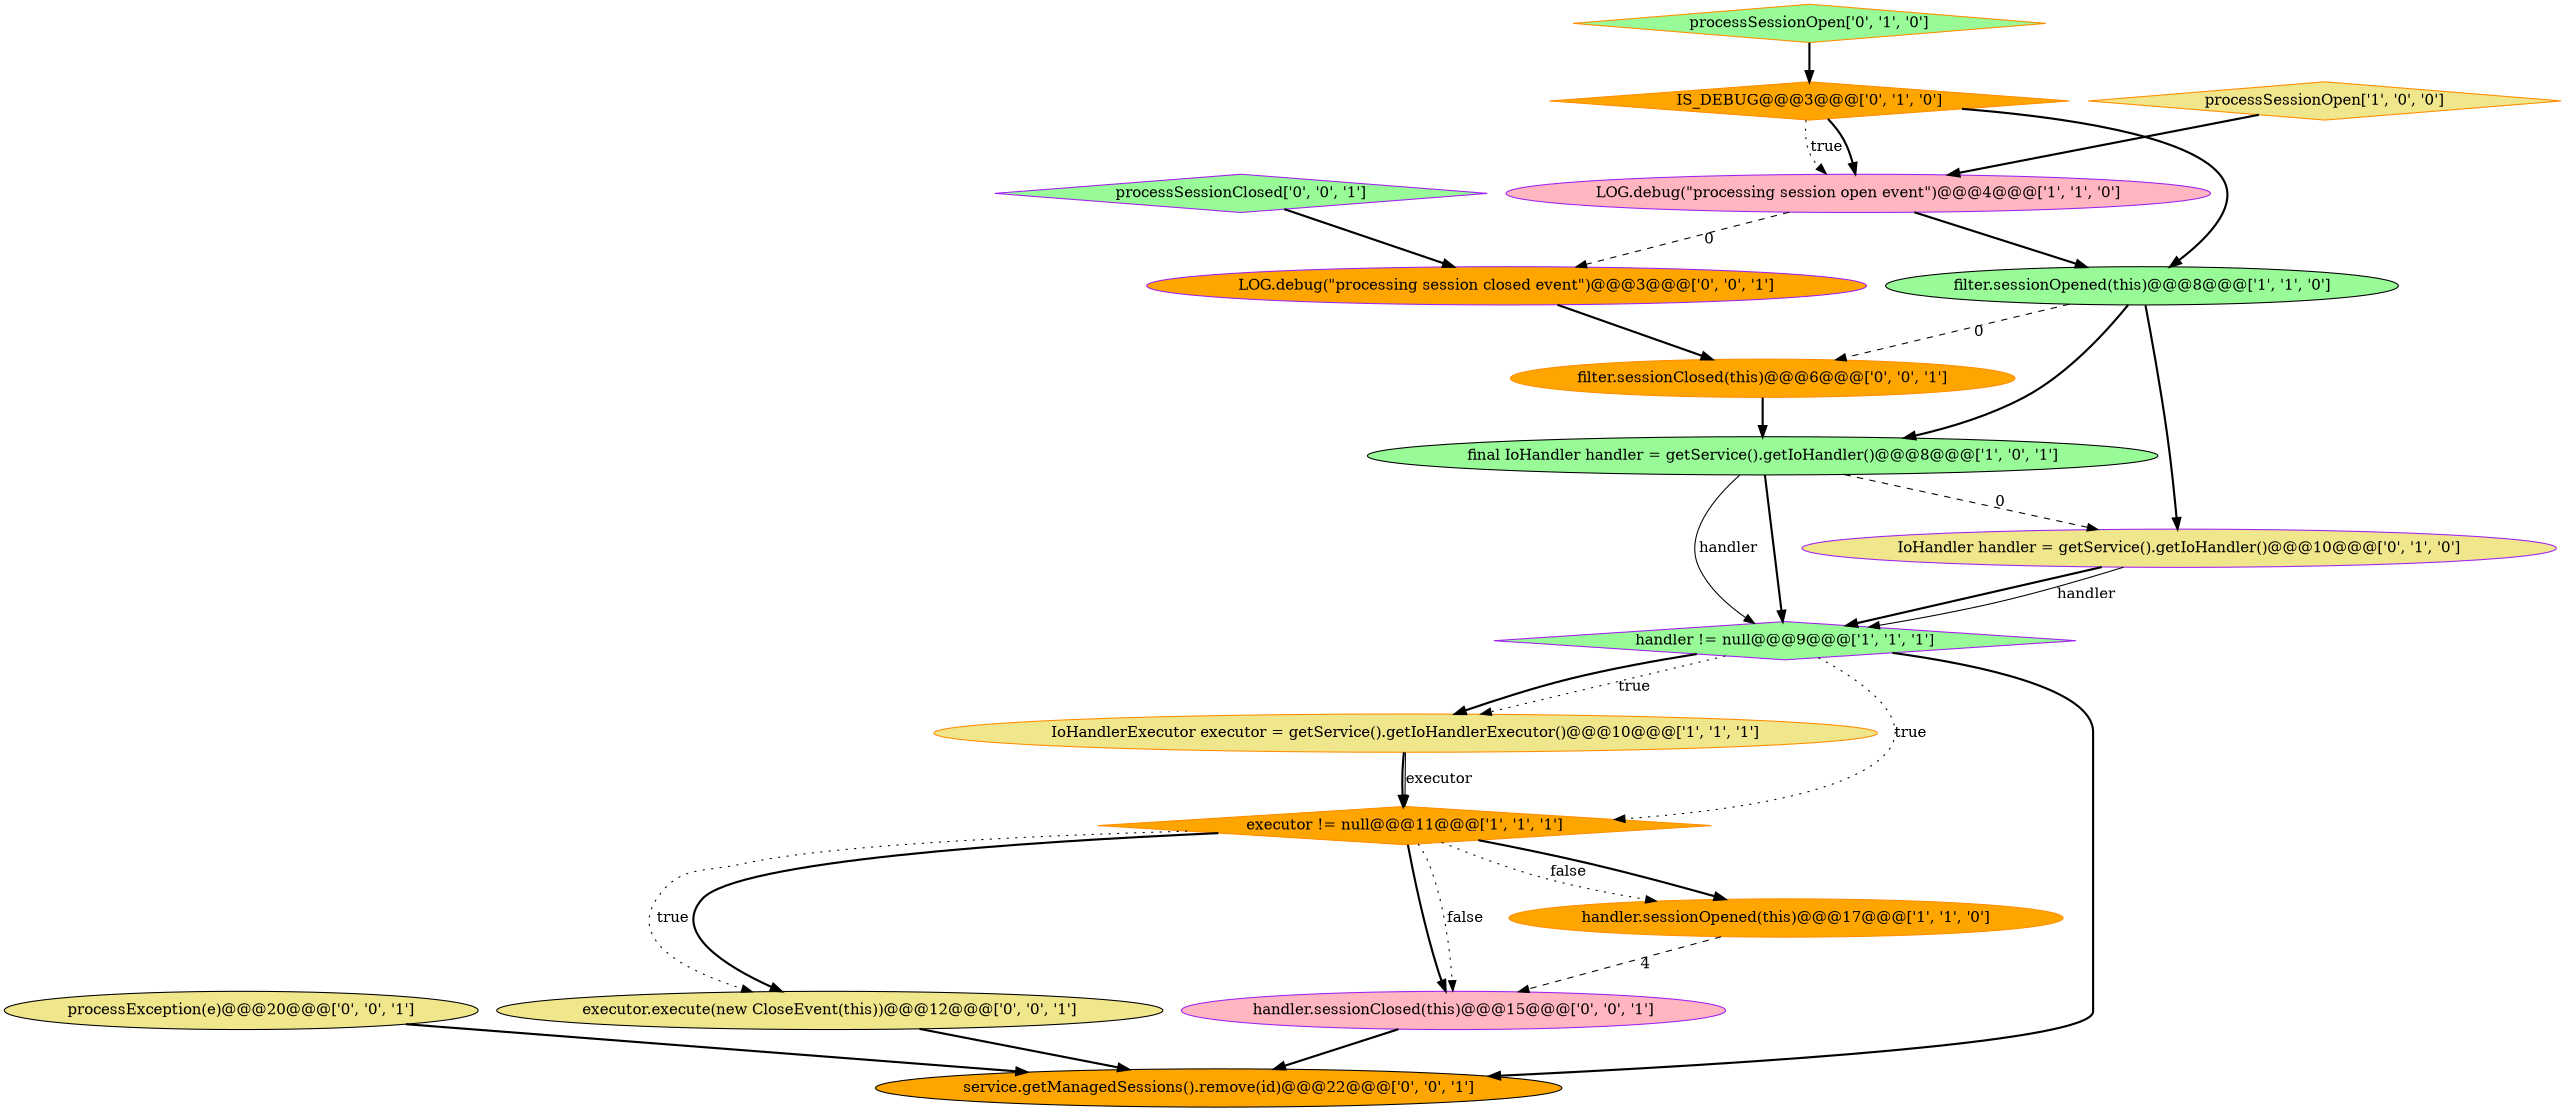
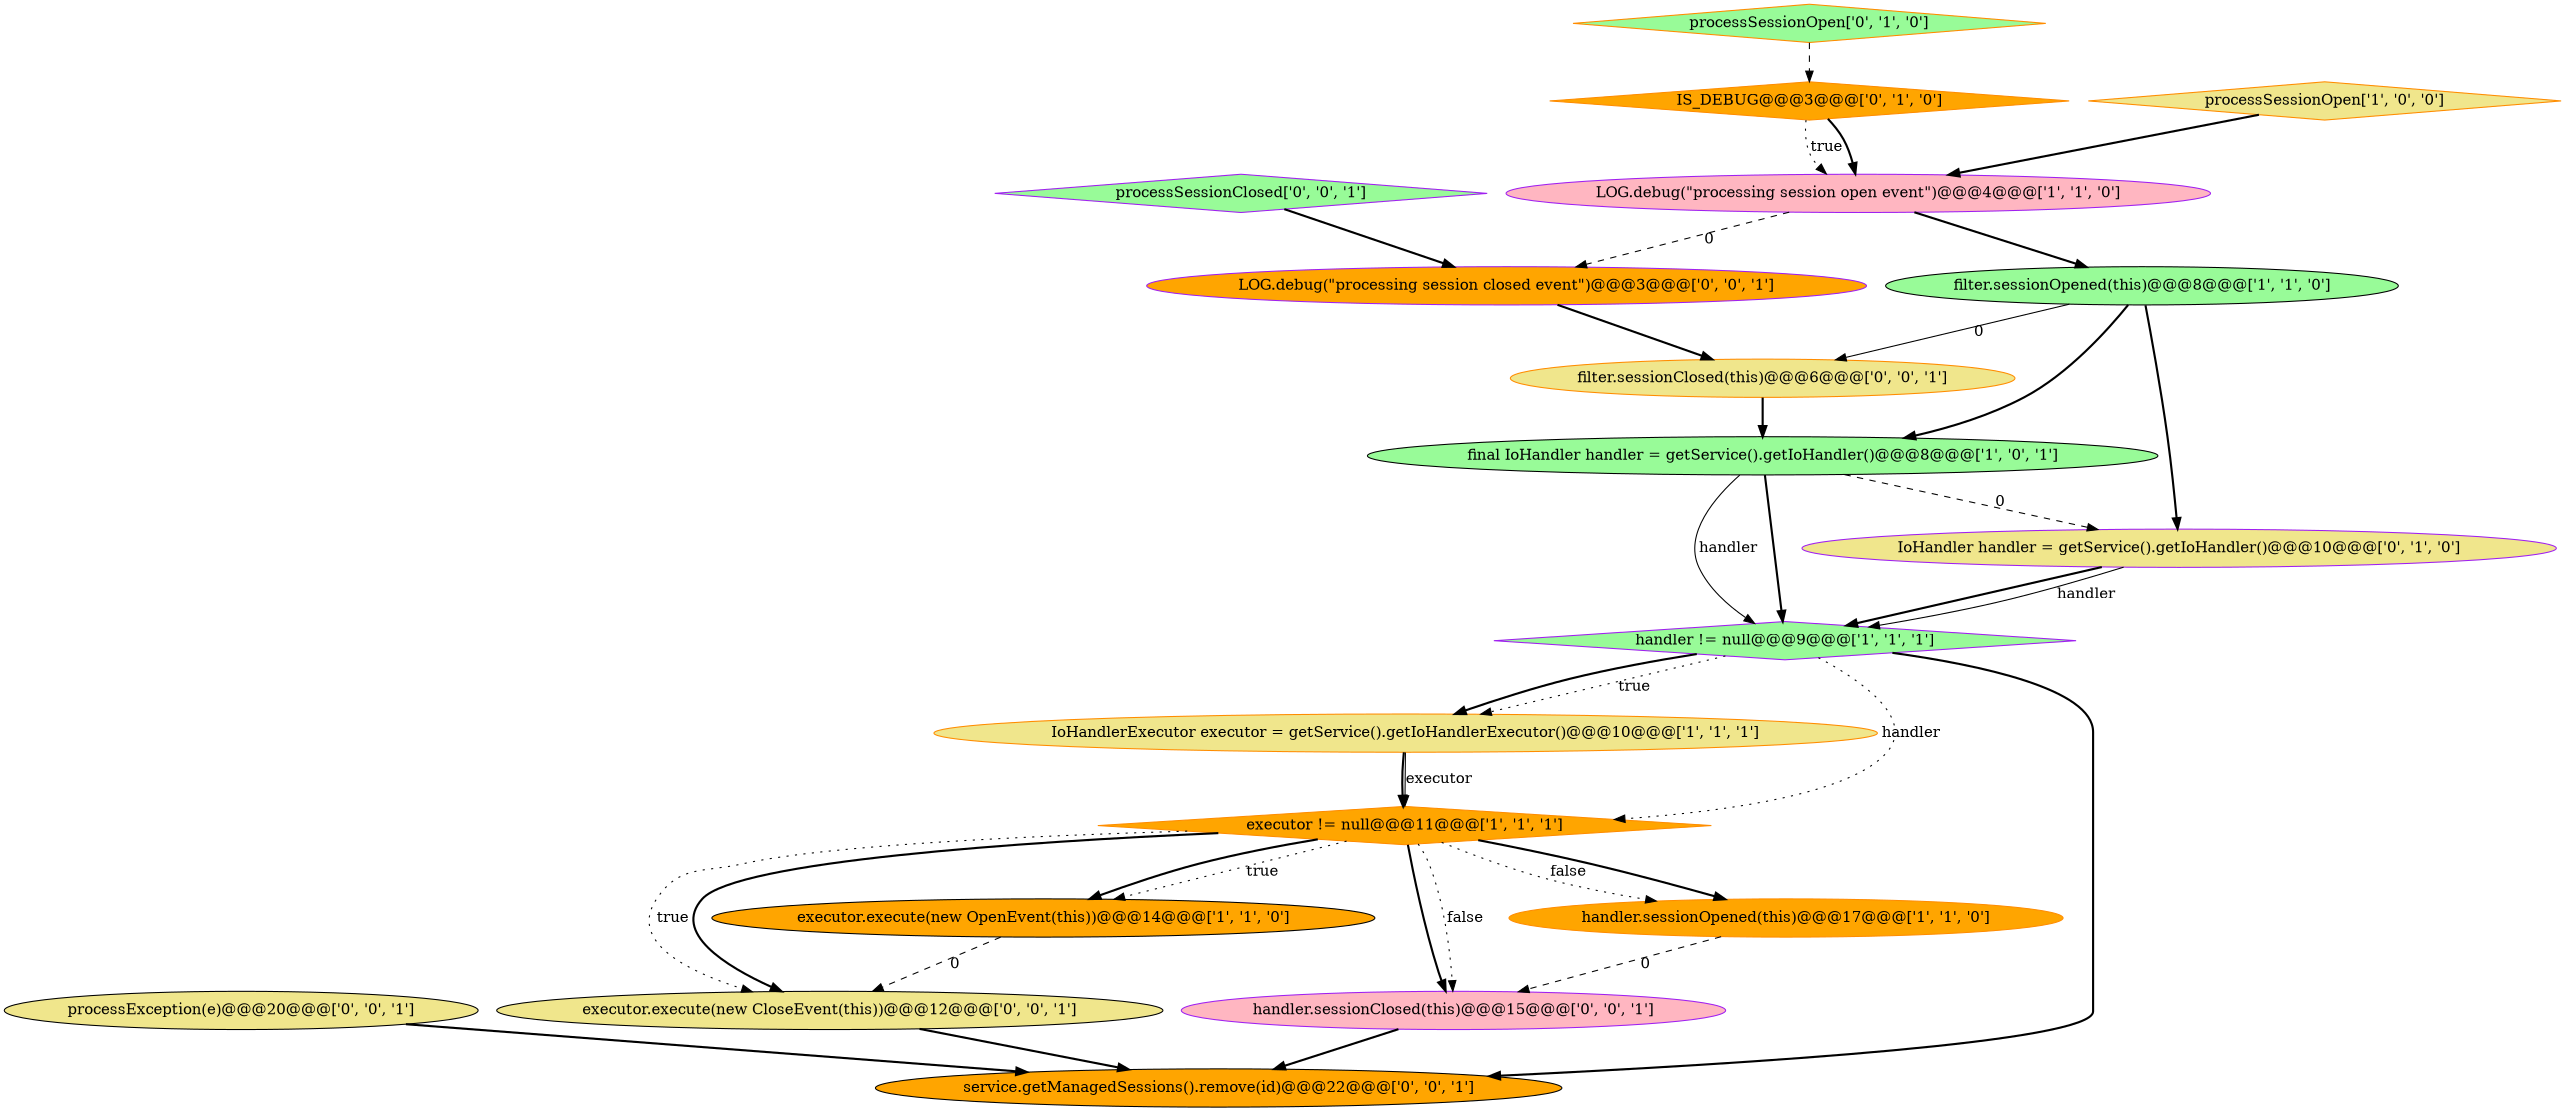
(1809, 57) -> (1809, 57)
(2129, 133) -> none
(1958, 331) -> (1958, 331)
(1763, 378) -> (1763, 378)
(1911, 733) -> (1911, 733)
none -> (1043, 918)
(1646, 964) -> (1646, 964)
